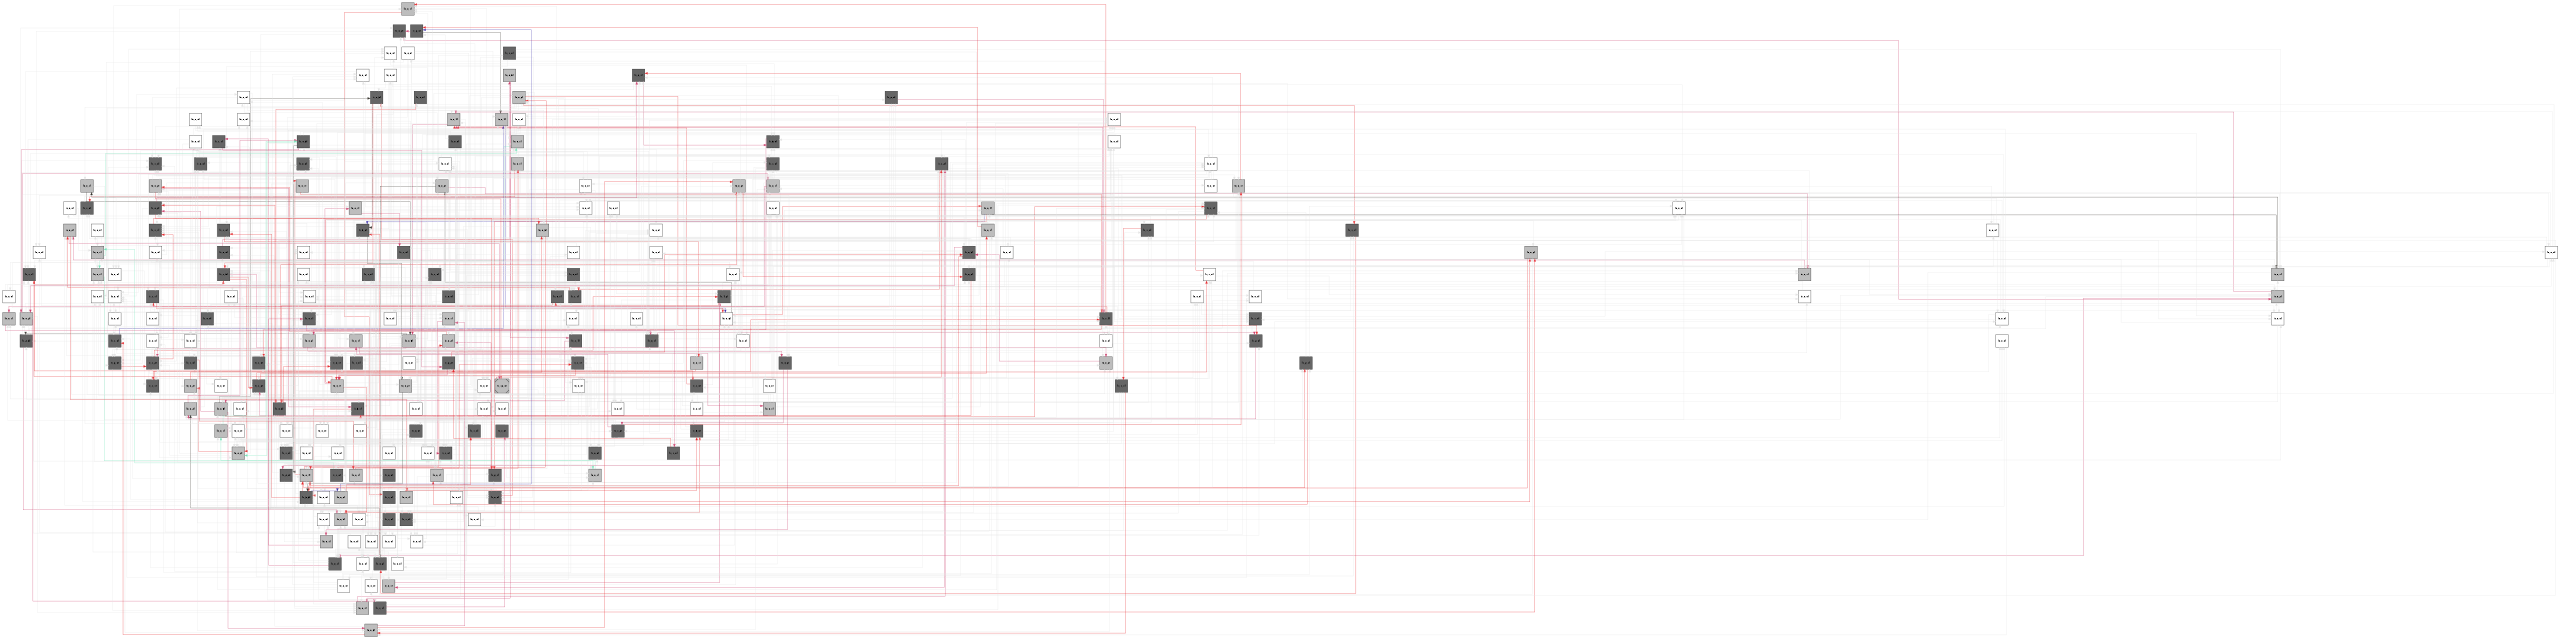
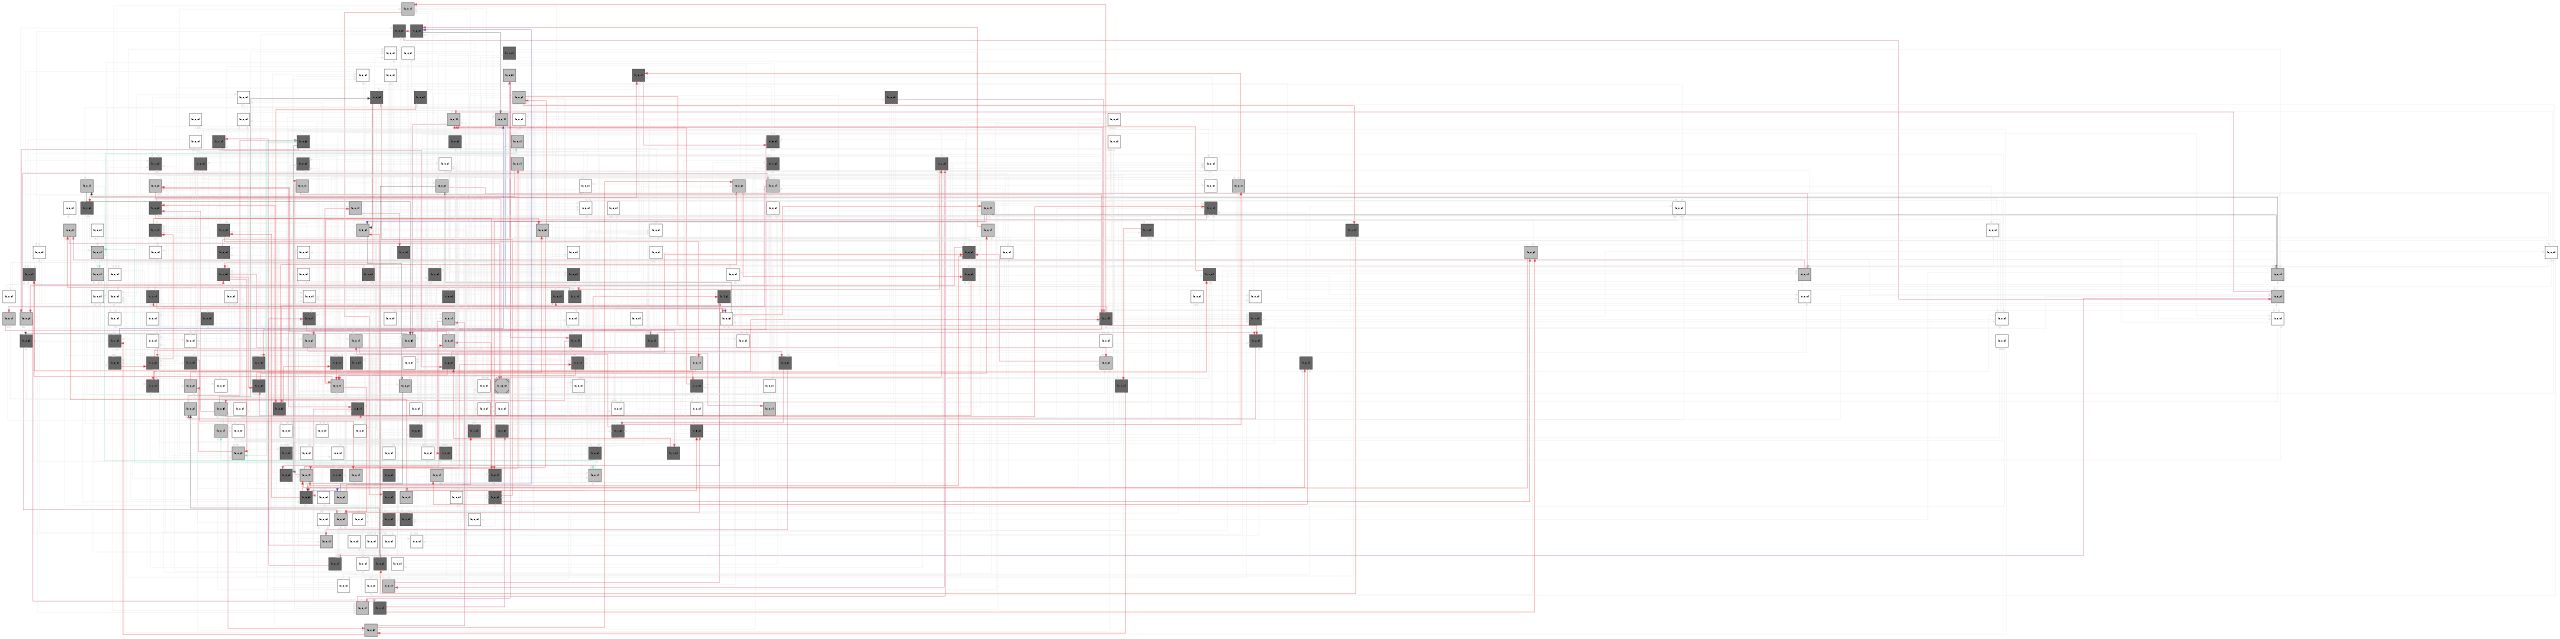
(363, 230) -> (363, 230)
(1209, 275) -> (1209, 275)
